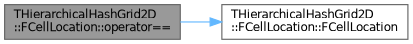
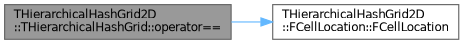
(92, 22) -> (118, 22)
